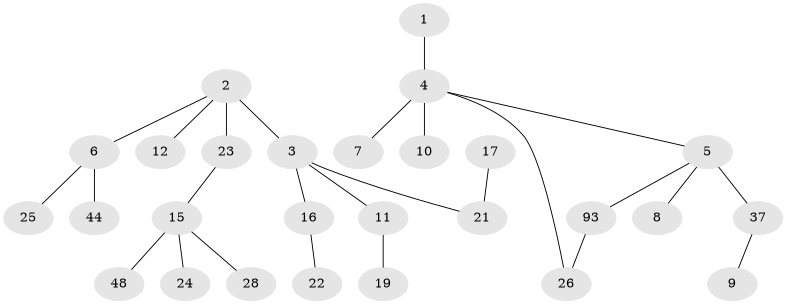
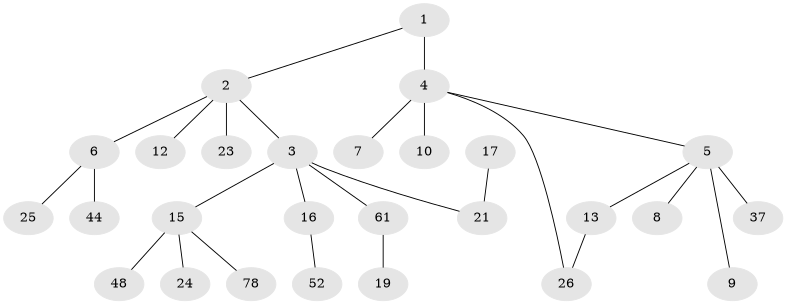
none -> (325, 53)
(202, 185) -> (235, 185)
(383, 218) -> (383, 218)
(591, 218) -> (591, 218)
(745, 251) -> (720, 218)
(251, 284) -> (251, 284)
(317, 284) -> (317, 284)
